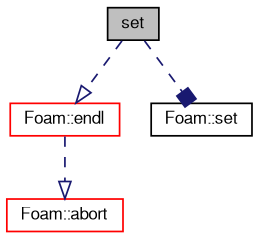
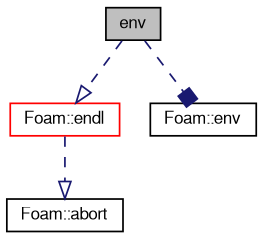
(133, 24) -> (133, 24)
(202, 120) -> (203, 120)
(65, 215) -> (65, 215)
